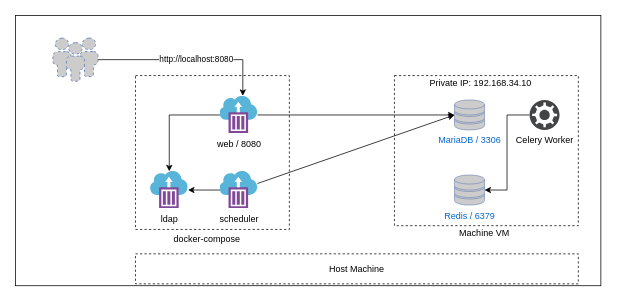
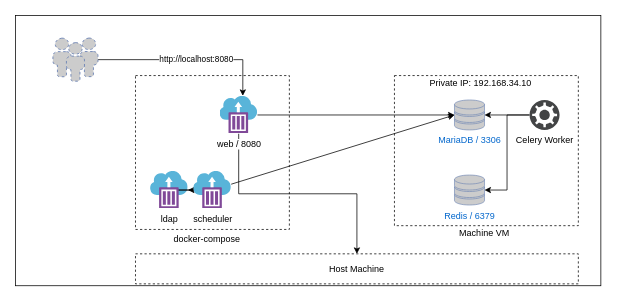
none -> (491, 115)
(169, 139) -> (269, 194)
(239, 190) -> (212, 190)
